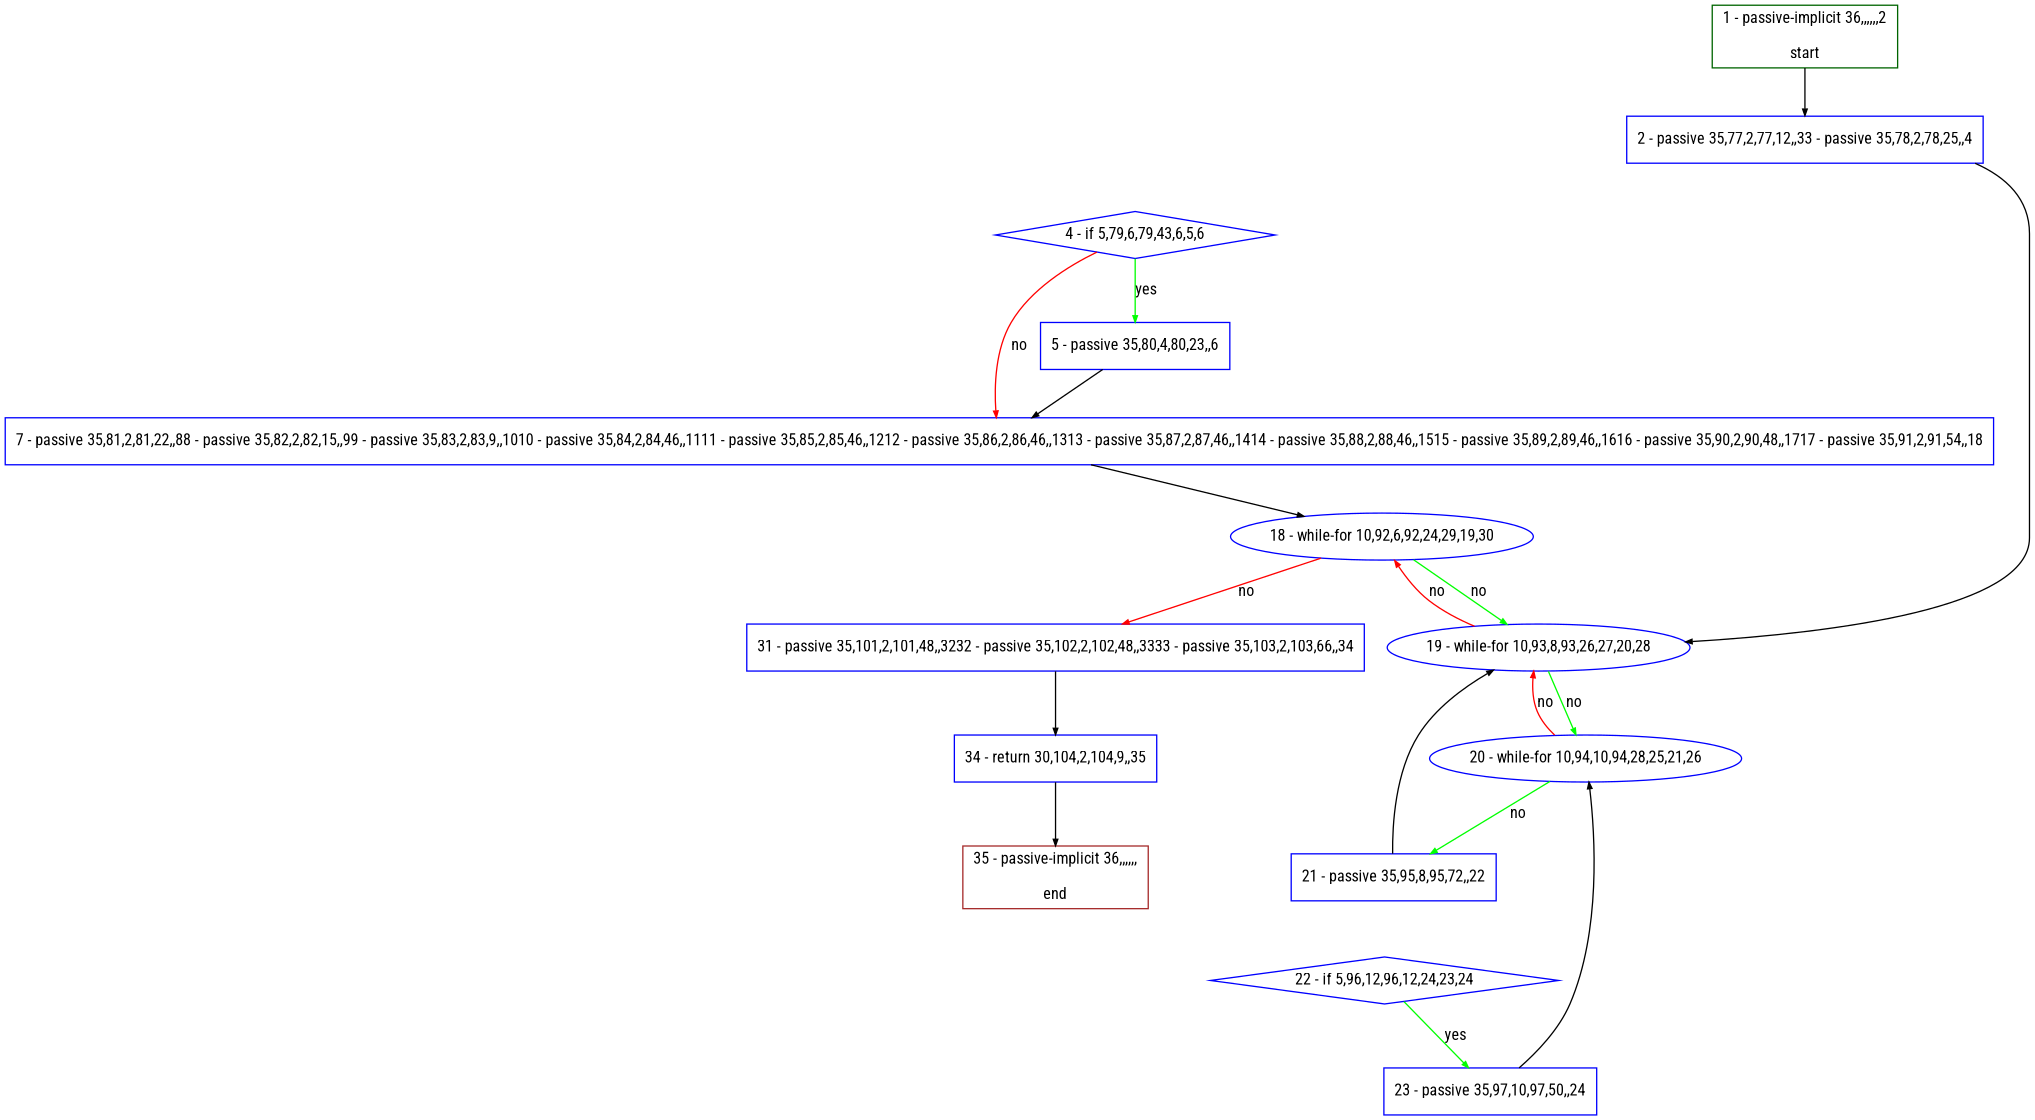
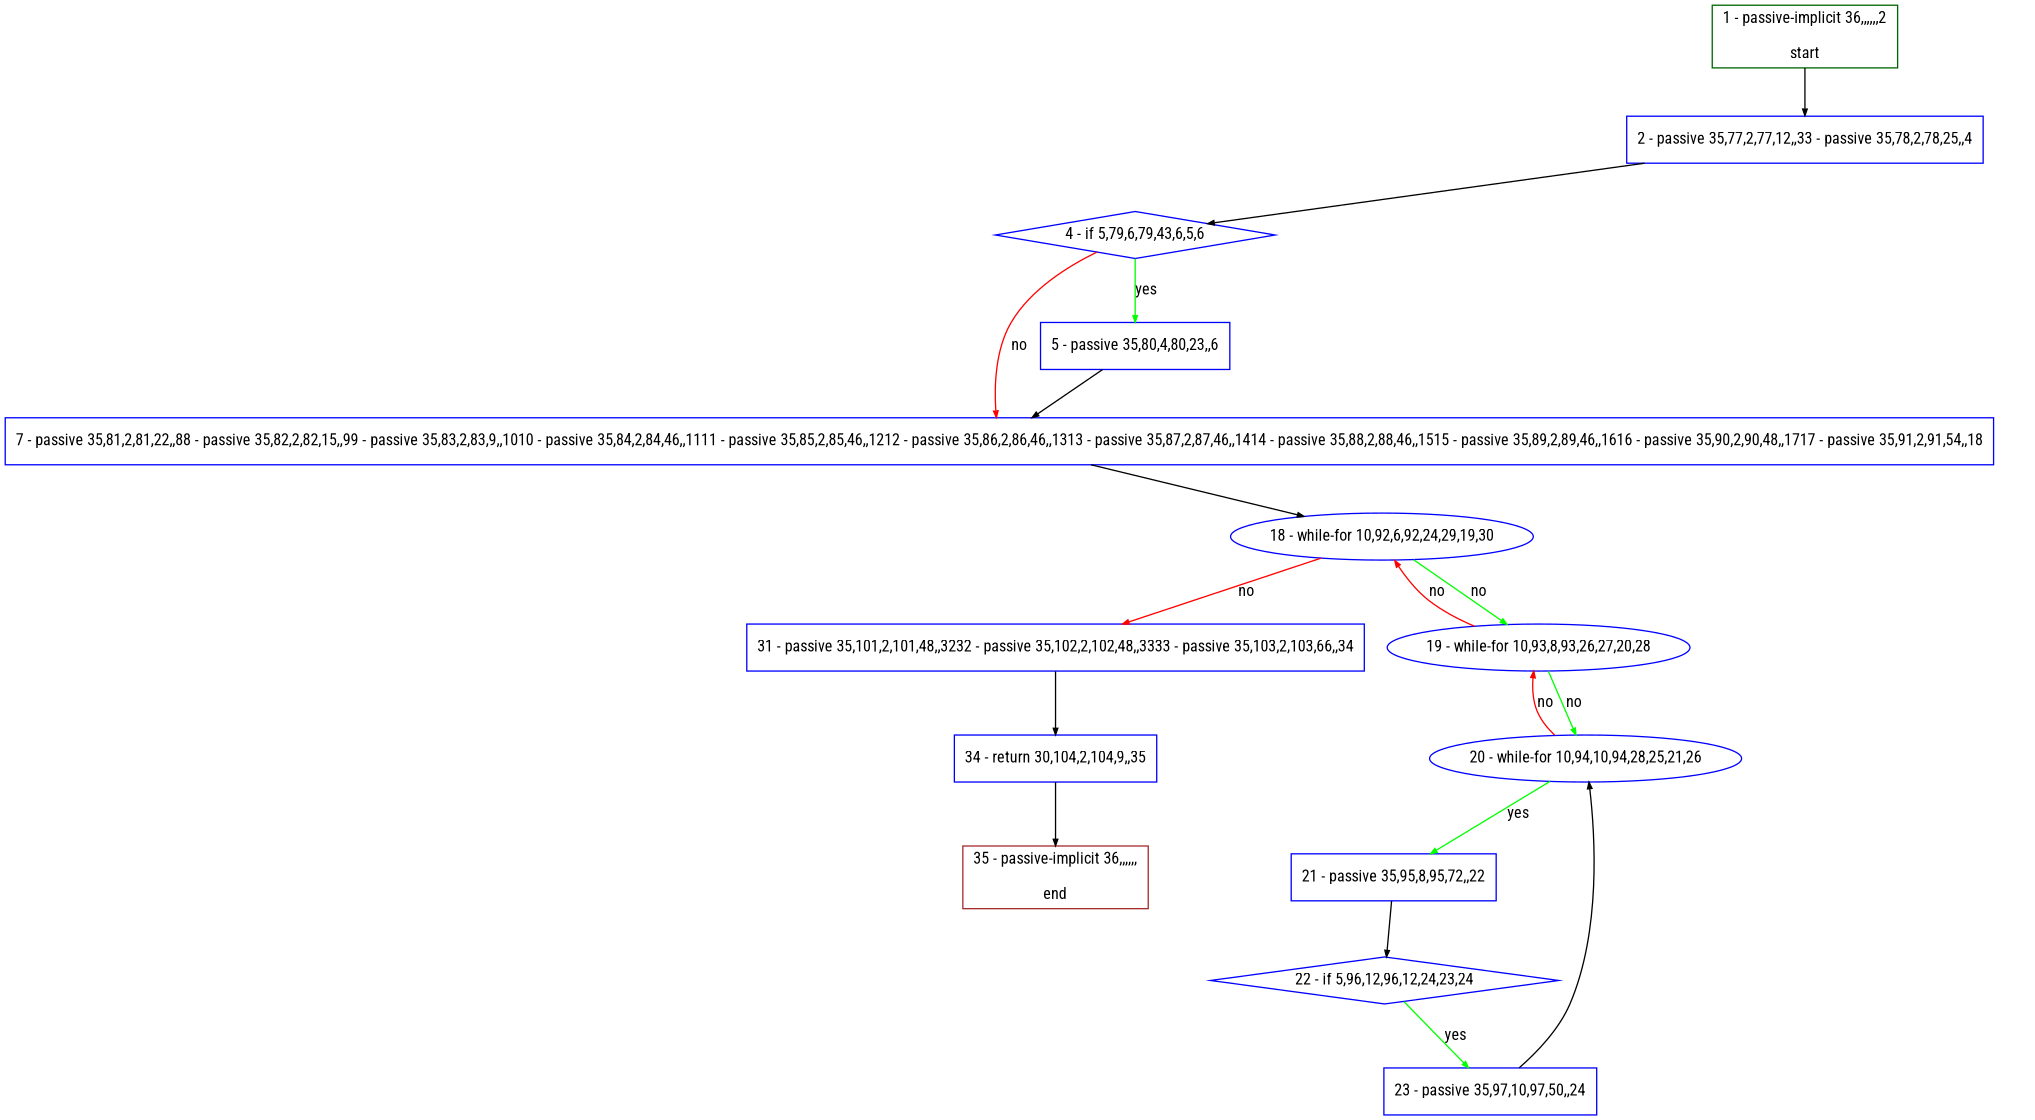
(2029, 523) -> (1429, 193)
(1411, 748) -> (1389, 925)
(1518, 814) -> (1518, 814)
